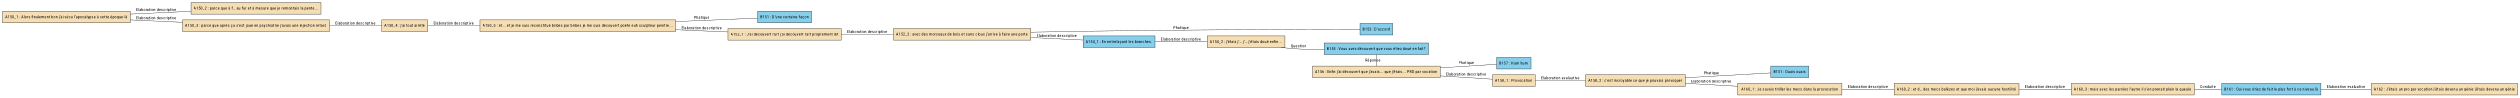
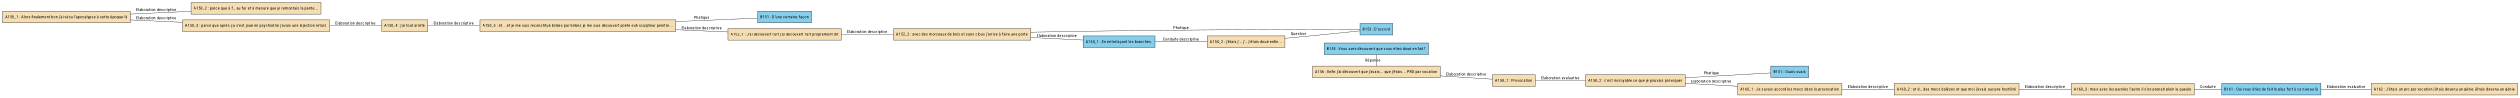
(1181, 39) -> (1181, 39)
(1303, 49) -> (1322, 35)
(1514, 63) -> none
(1790, 89) -> (1790, 89)
